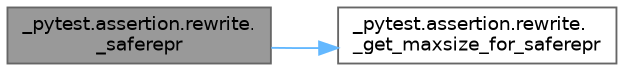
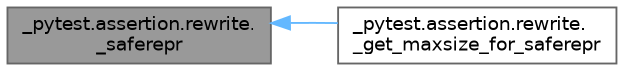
(295, 48) -> (314, 23)
